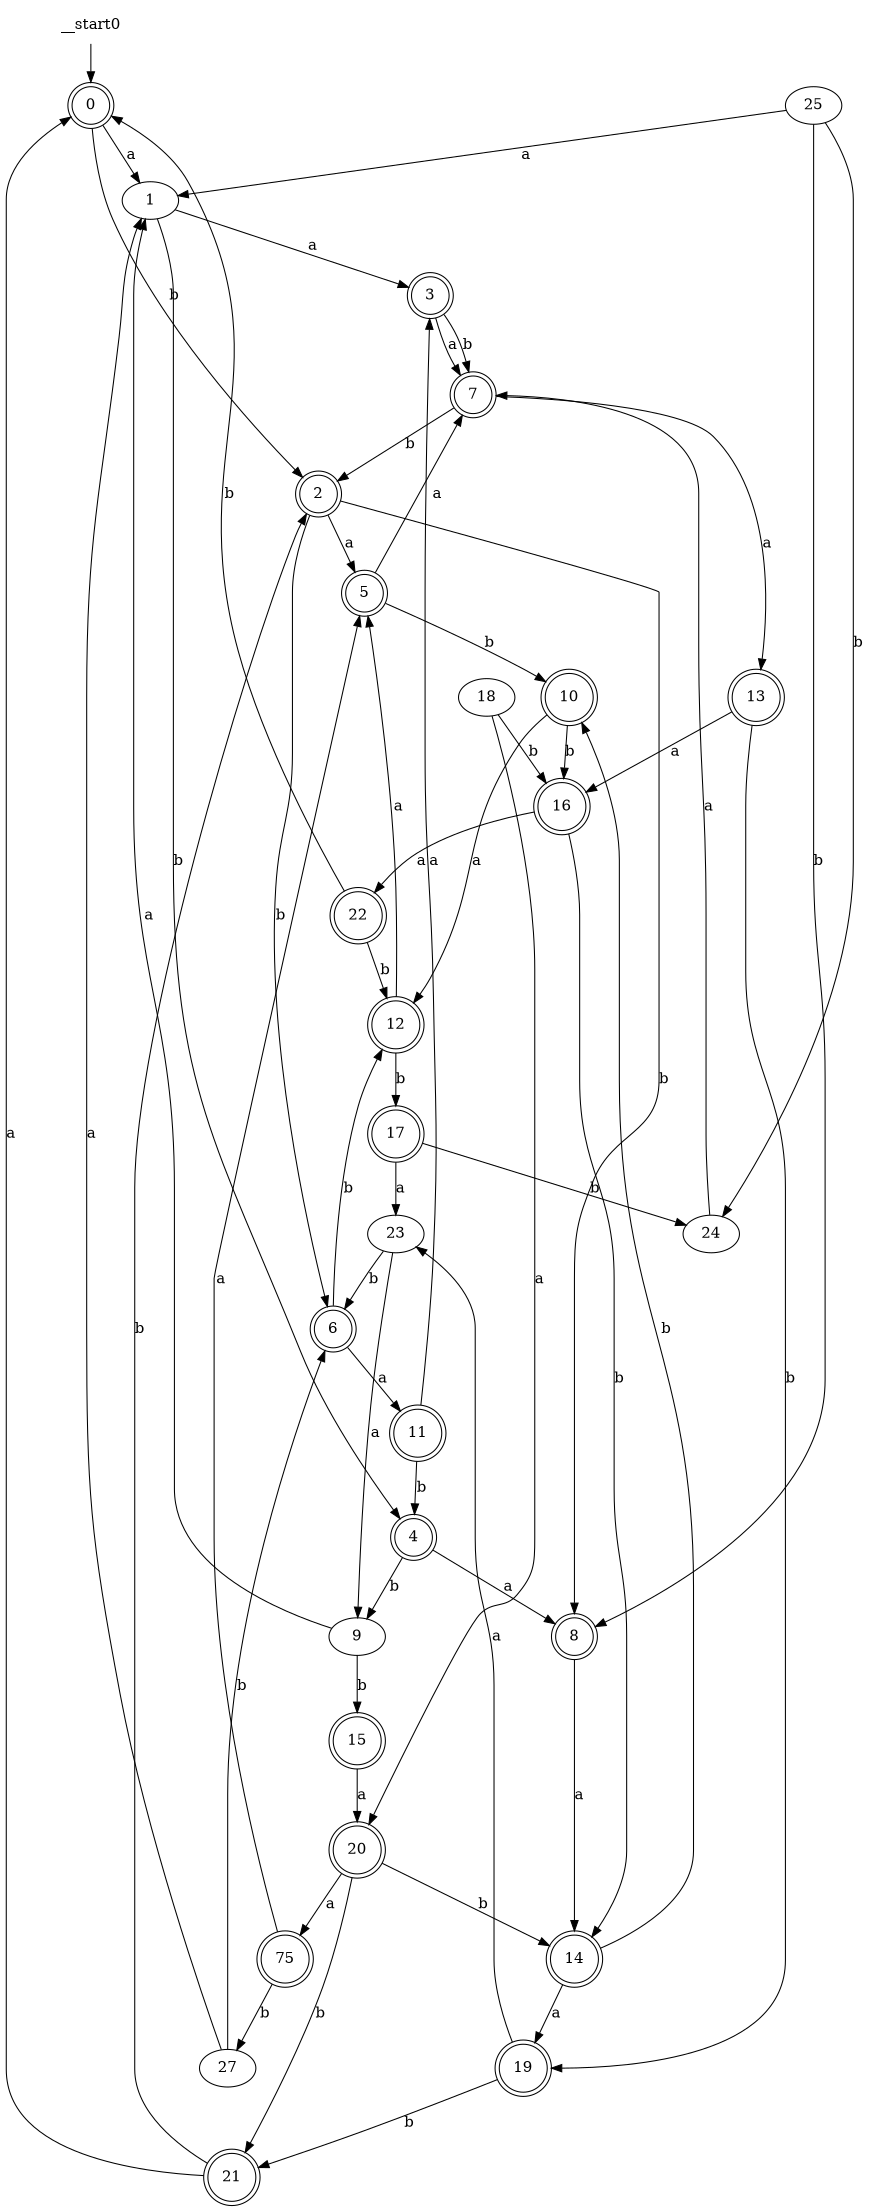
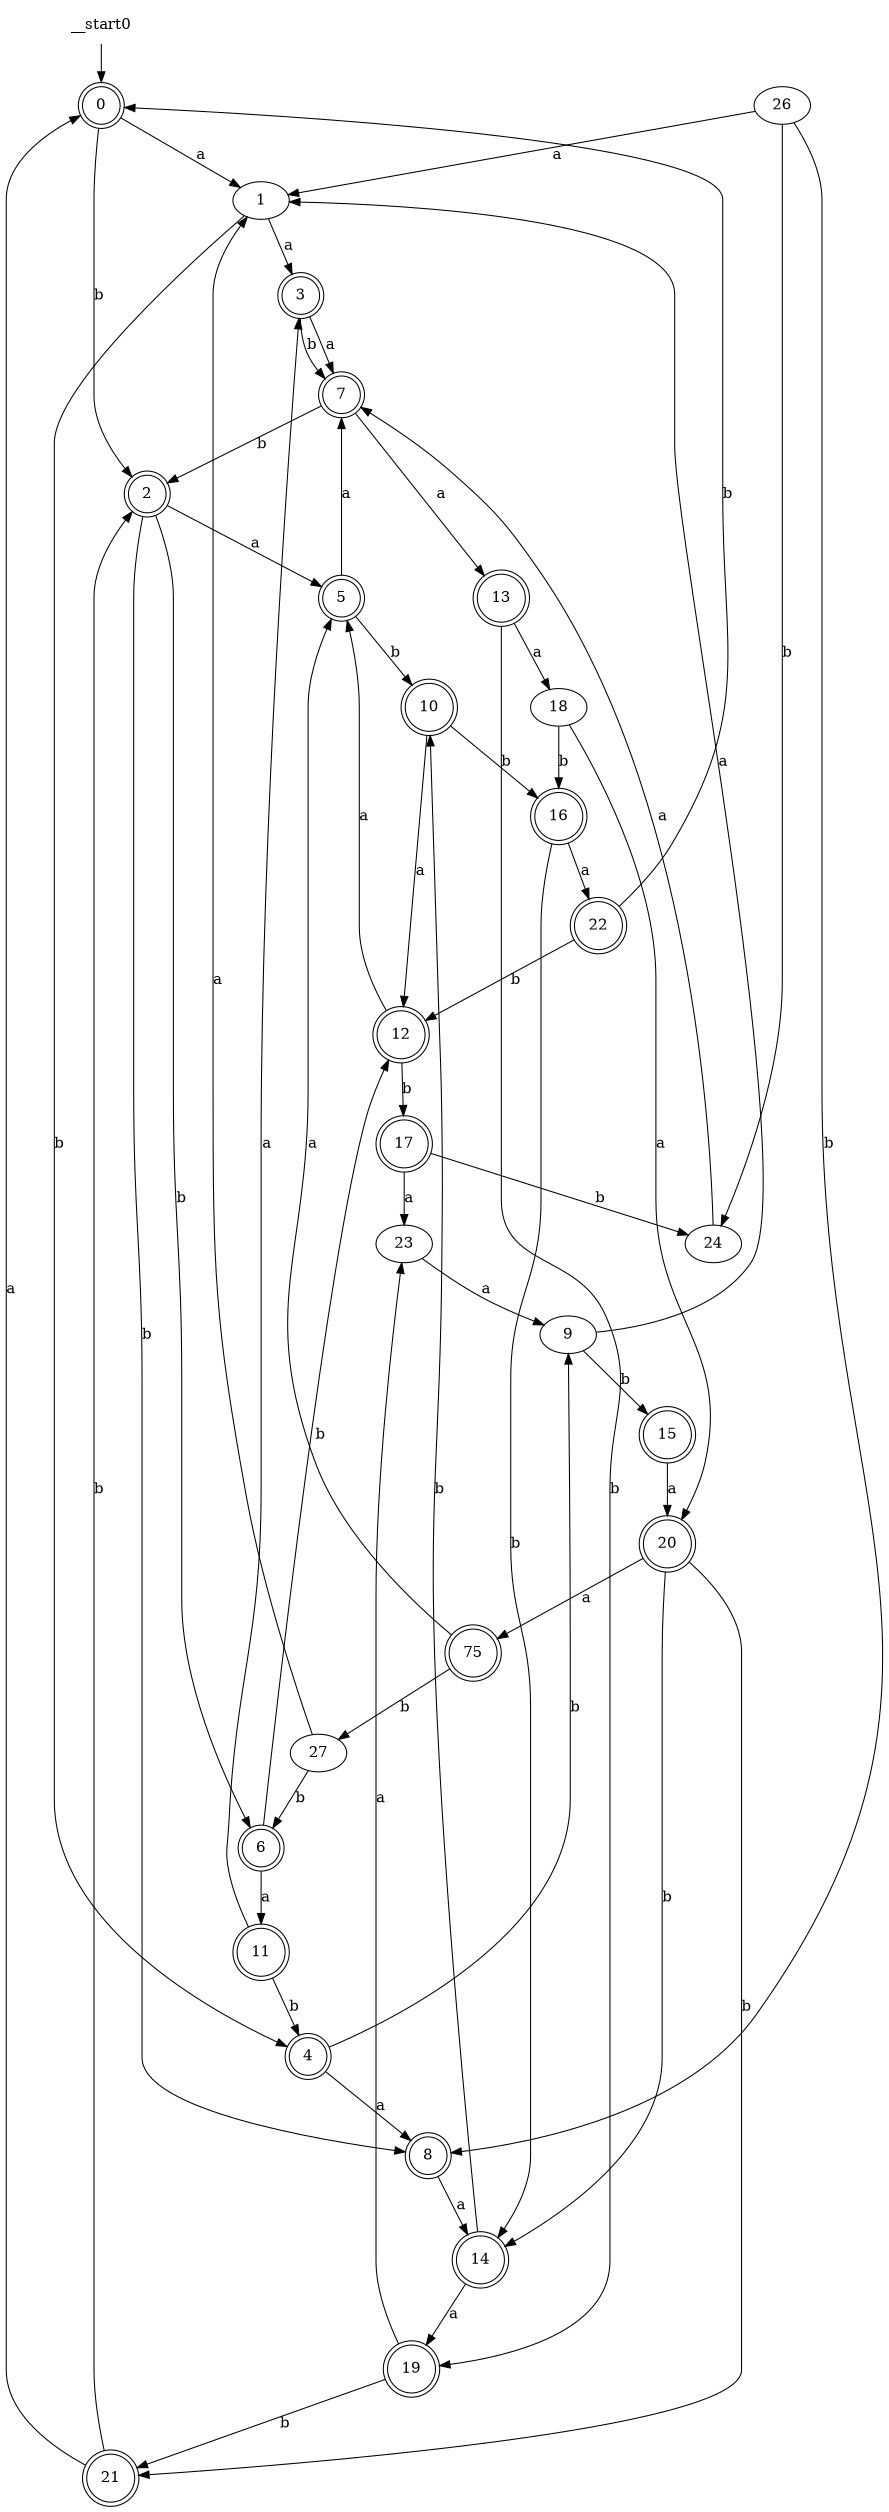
(814, 105) -> (782, 105)
(667, 748) -> (529, 651)
(366, 1275) -> none
